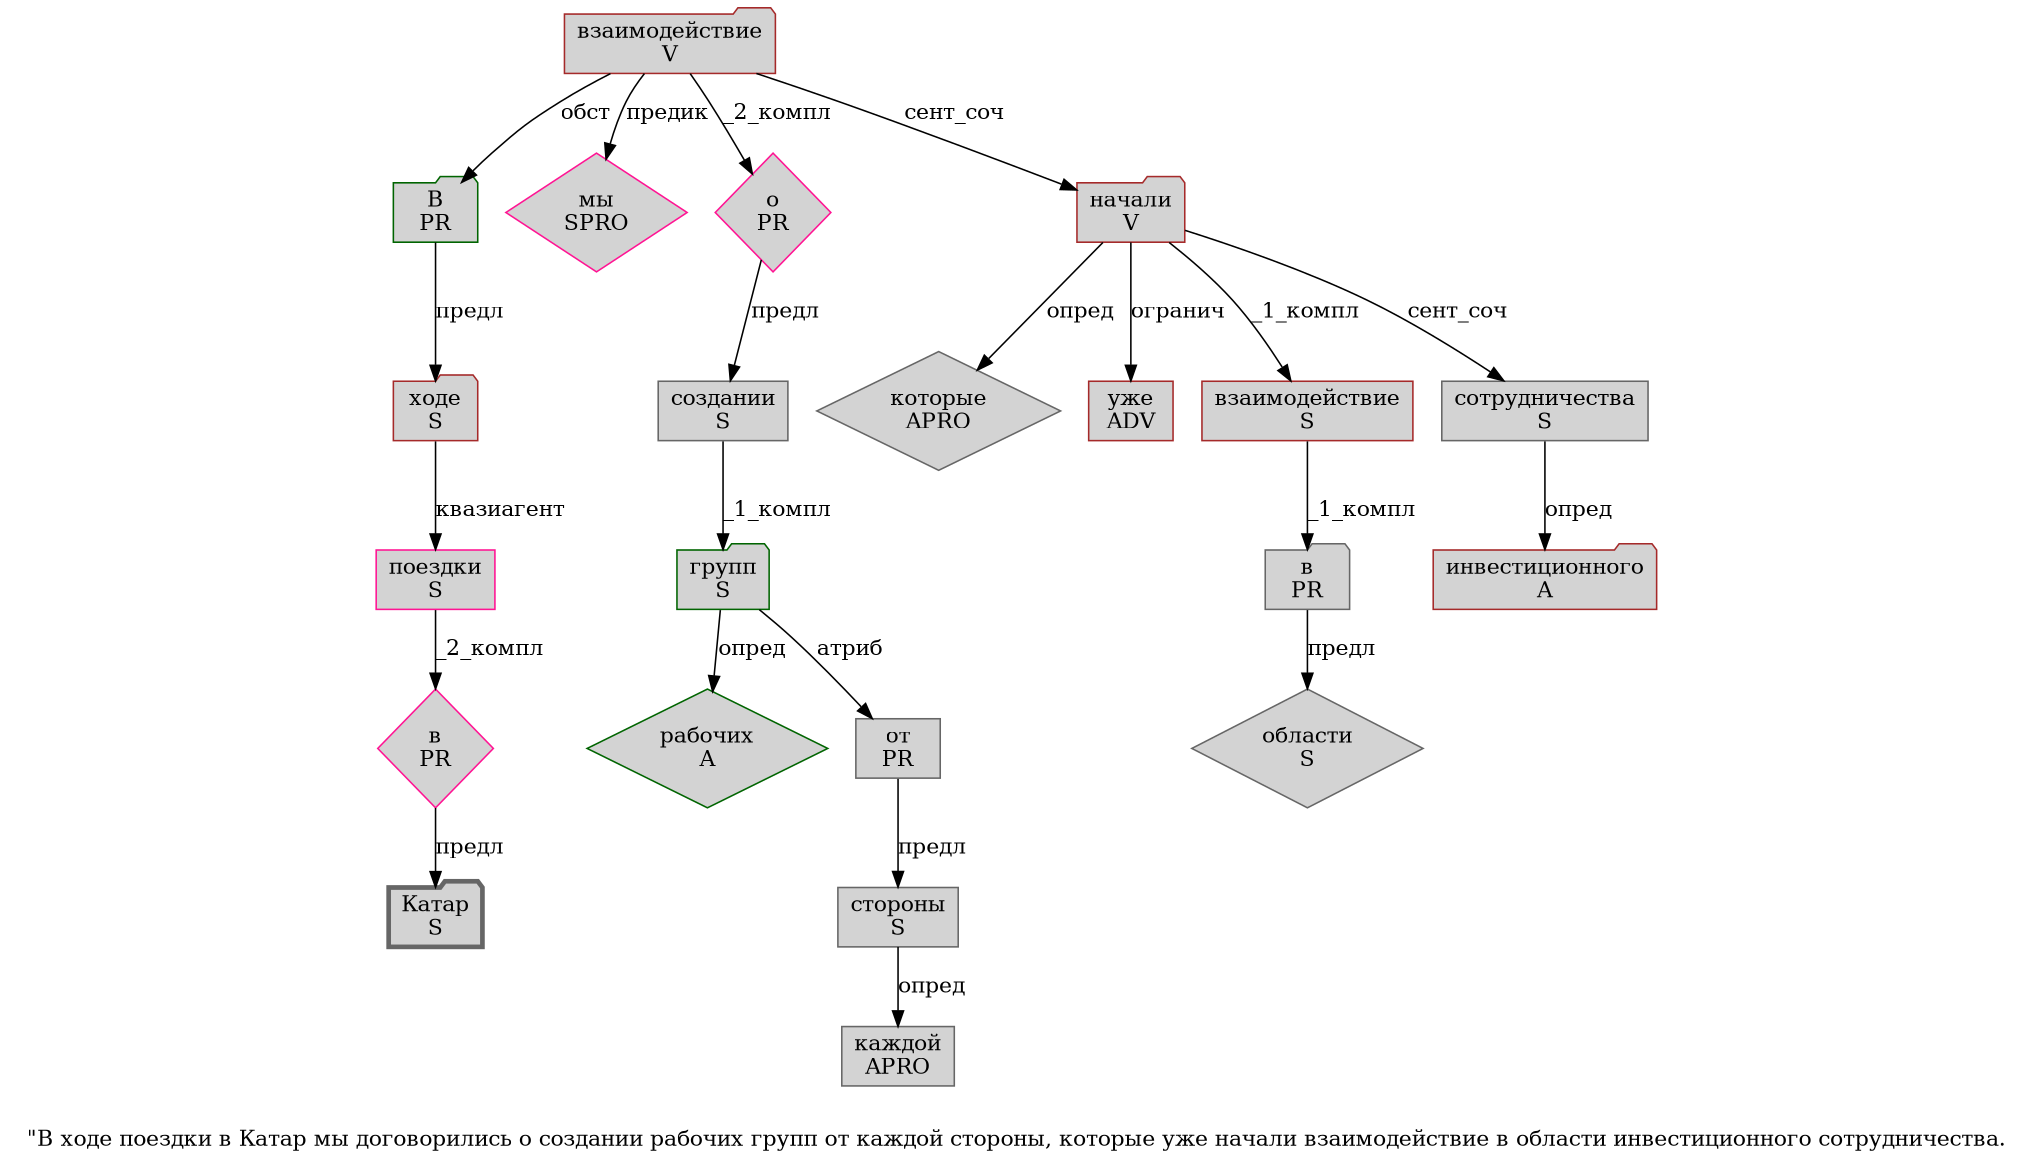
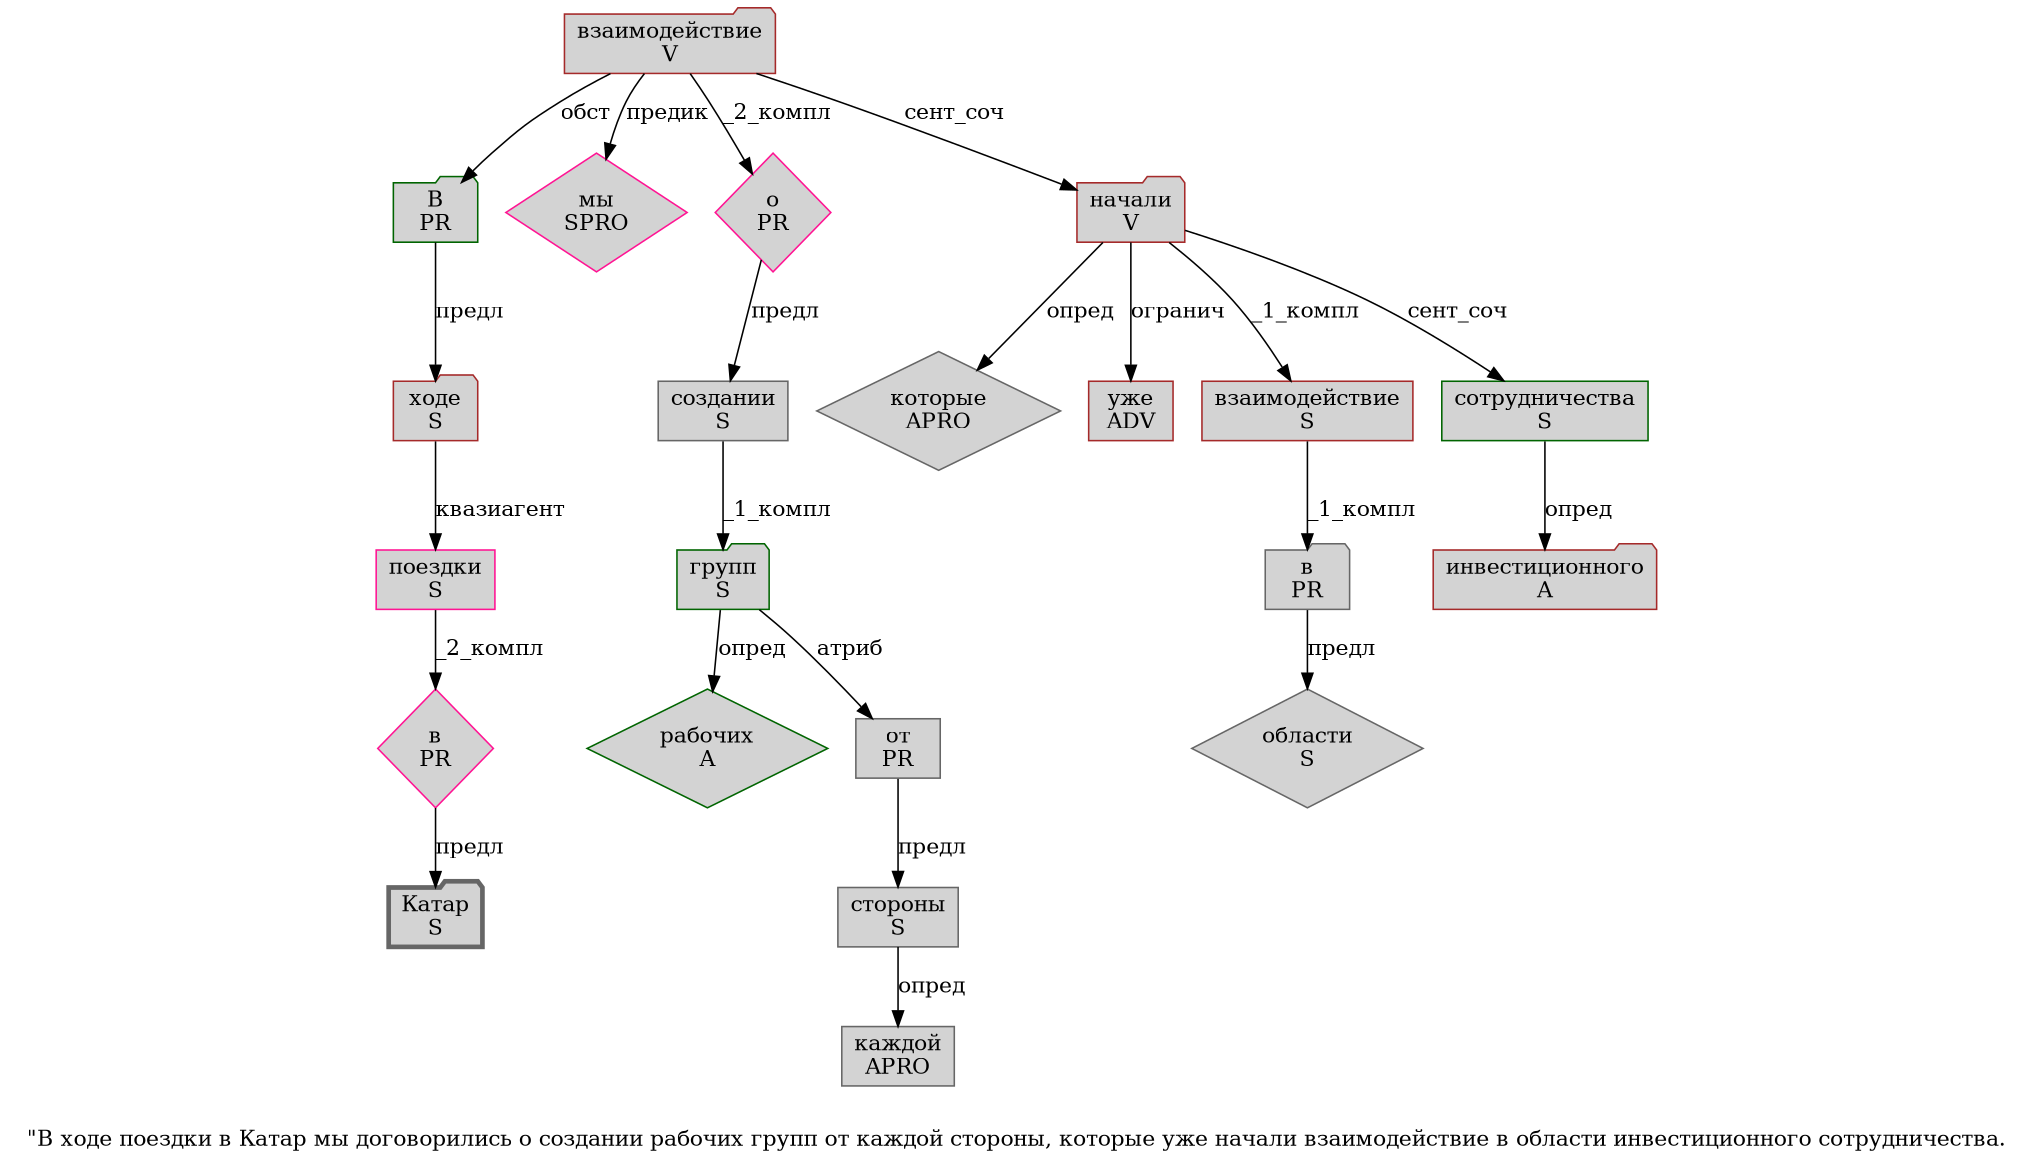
(1545, 411) -> (1545, 411)
